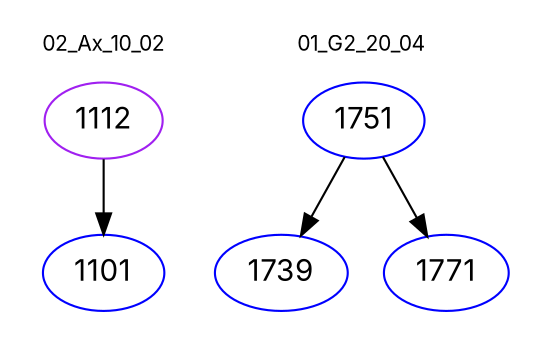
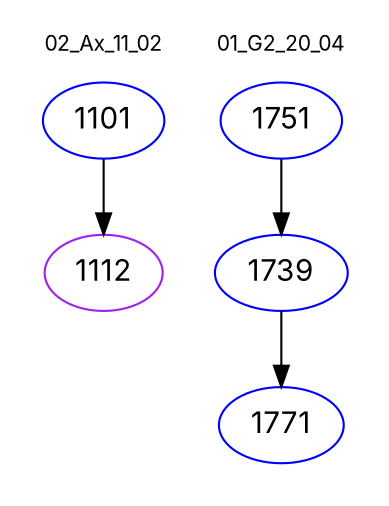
(104, 45) -> (104, 45)
(104, 186) -> (104, 186)
(400, 188) -> (281, 339)
